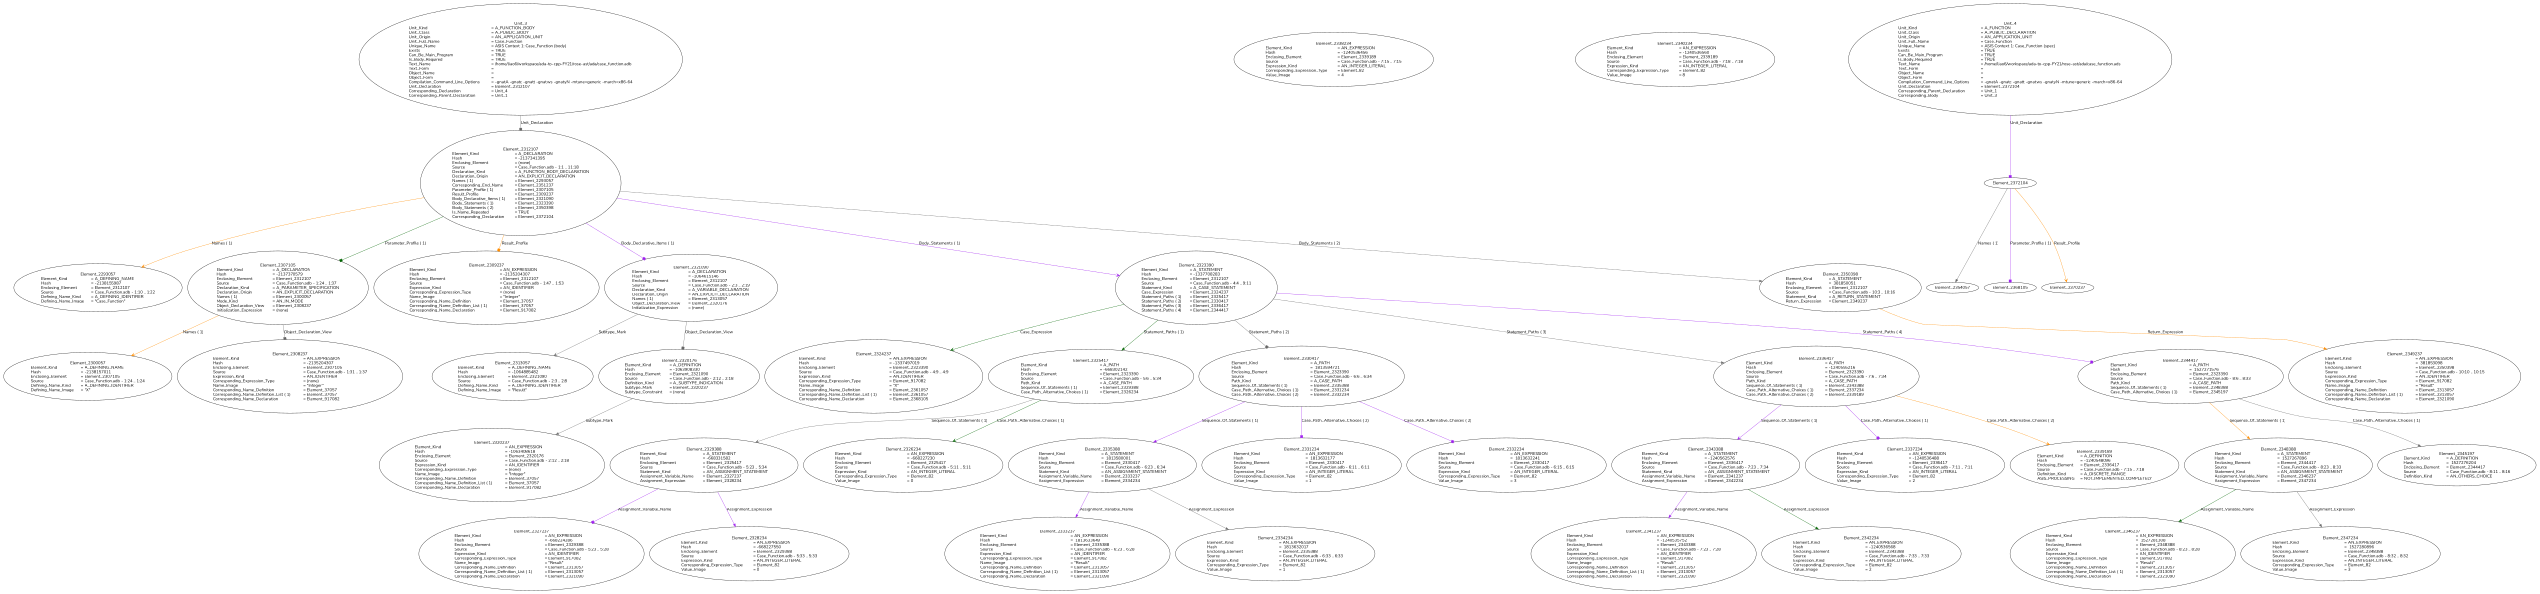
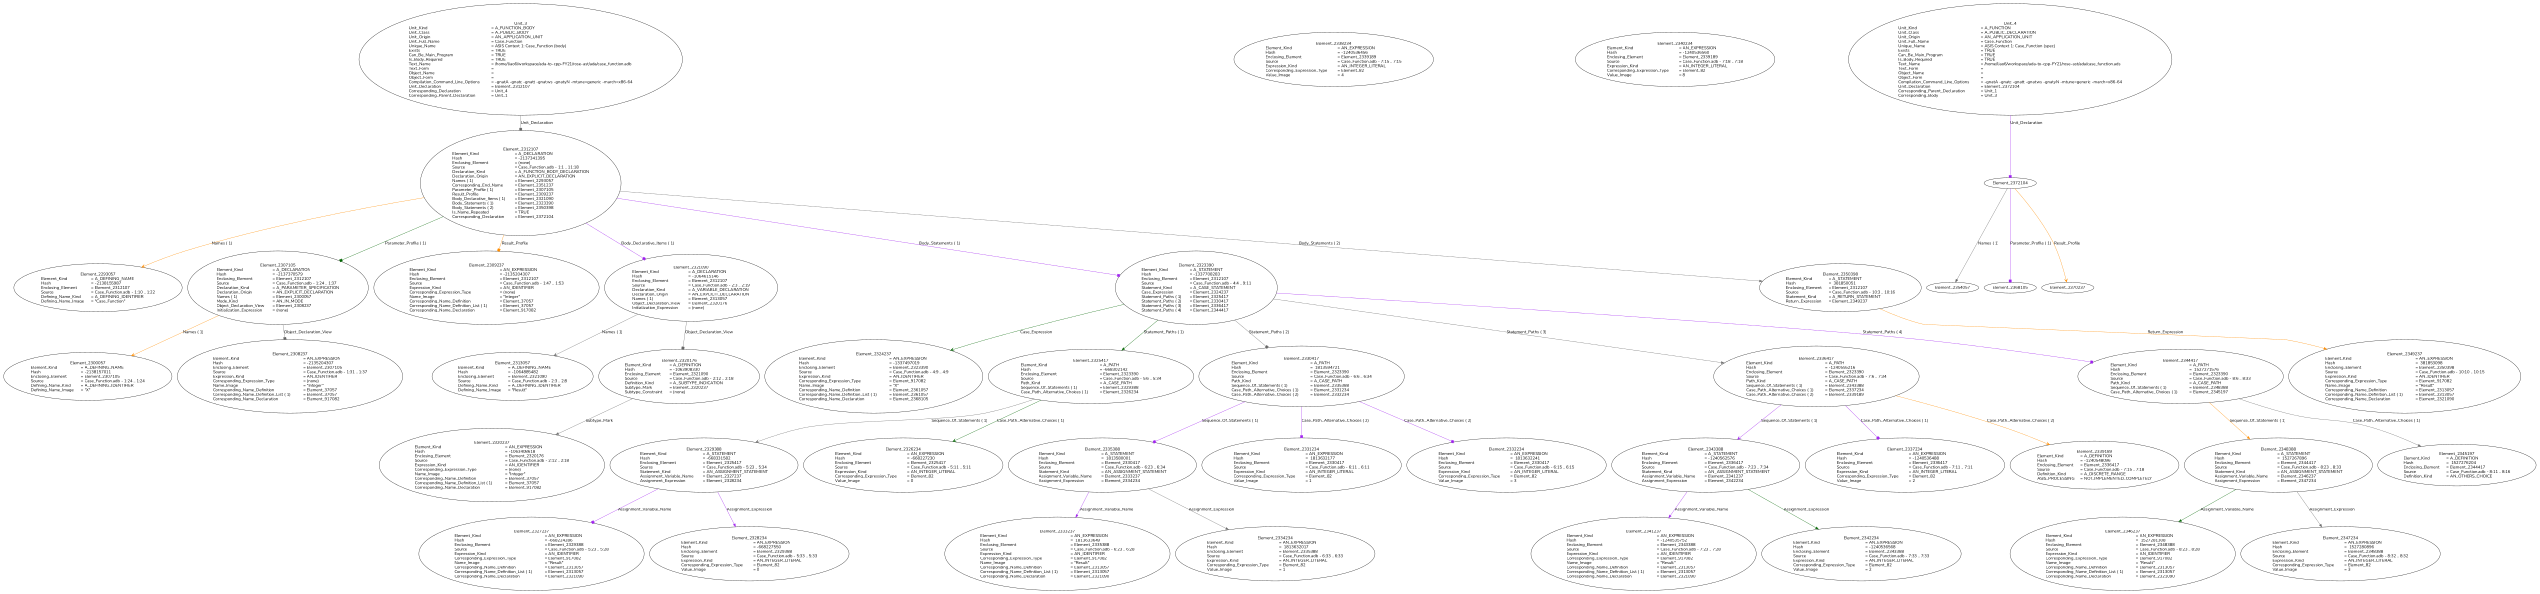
(867, 237) -> (867, 237)
(613, 332) -> (613, 332)
(1201, 421) -> (1201, 421)
